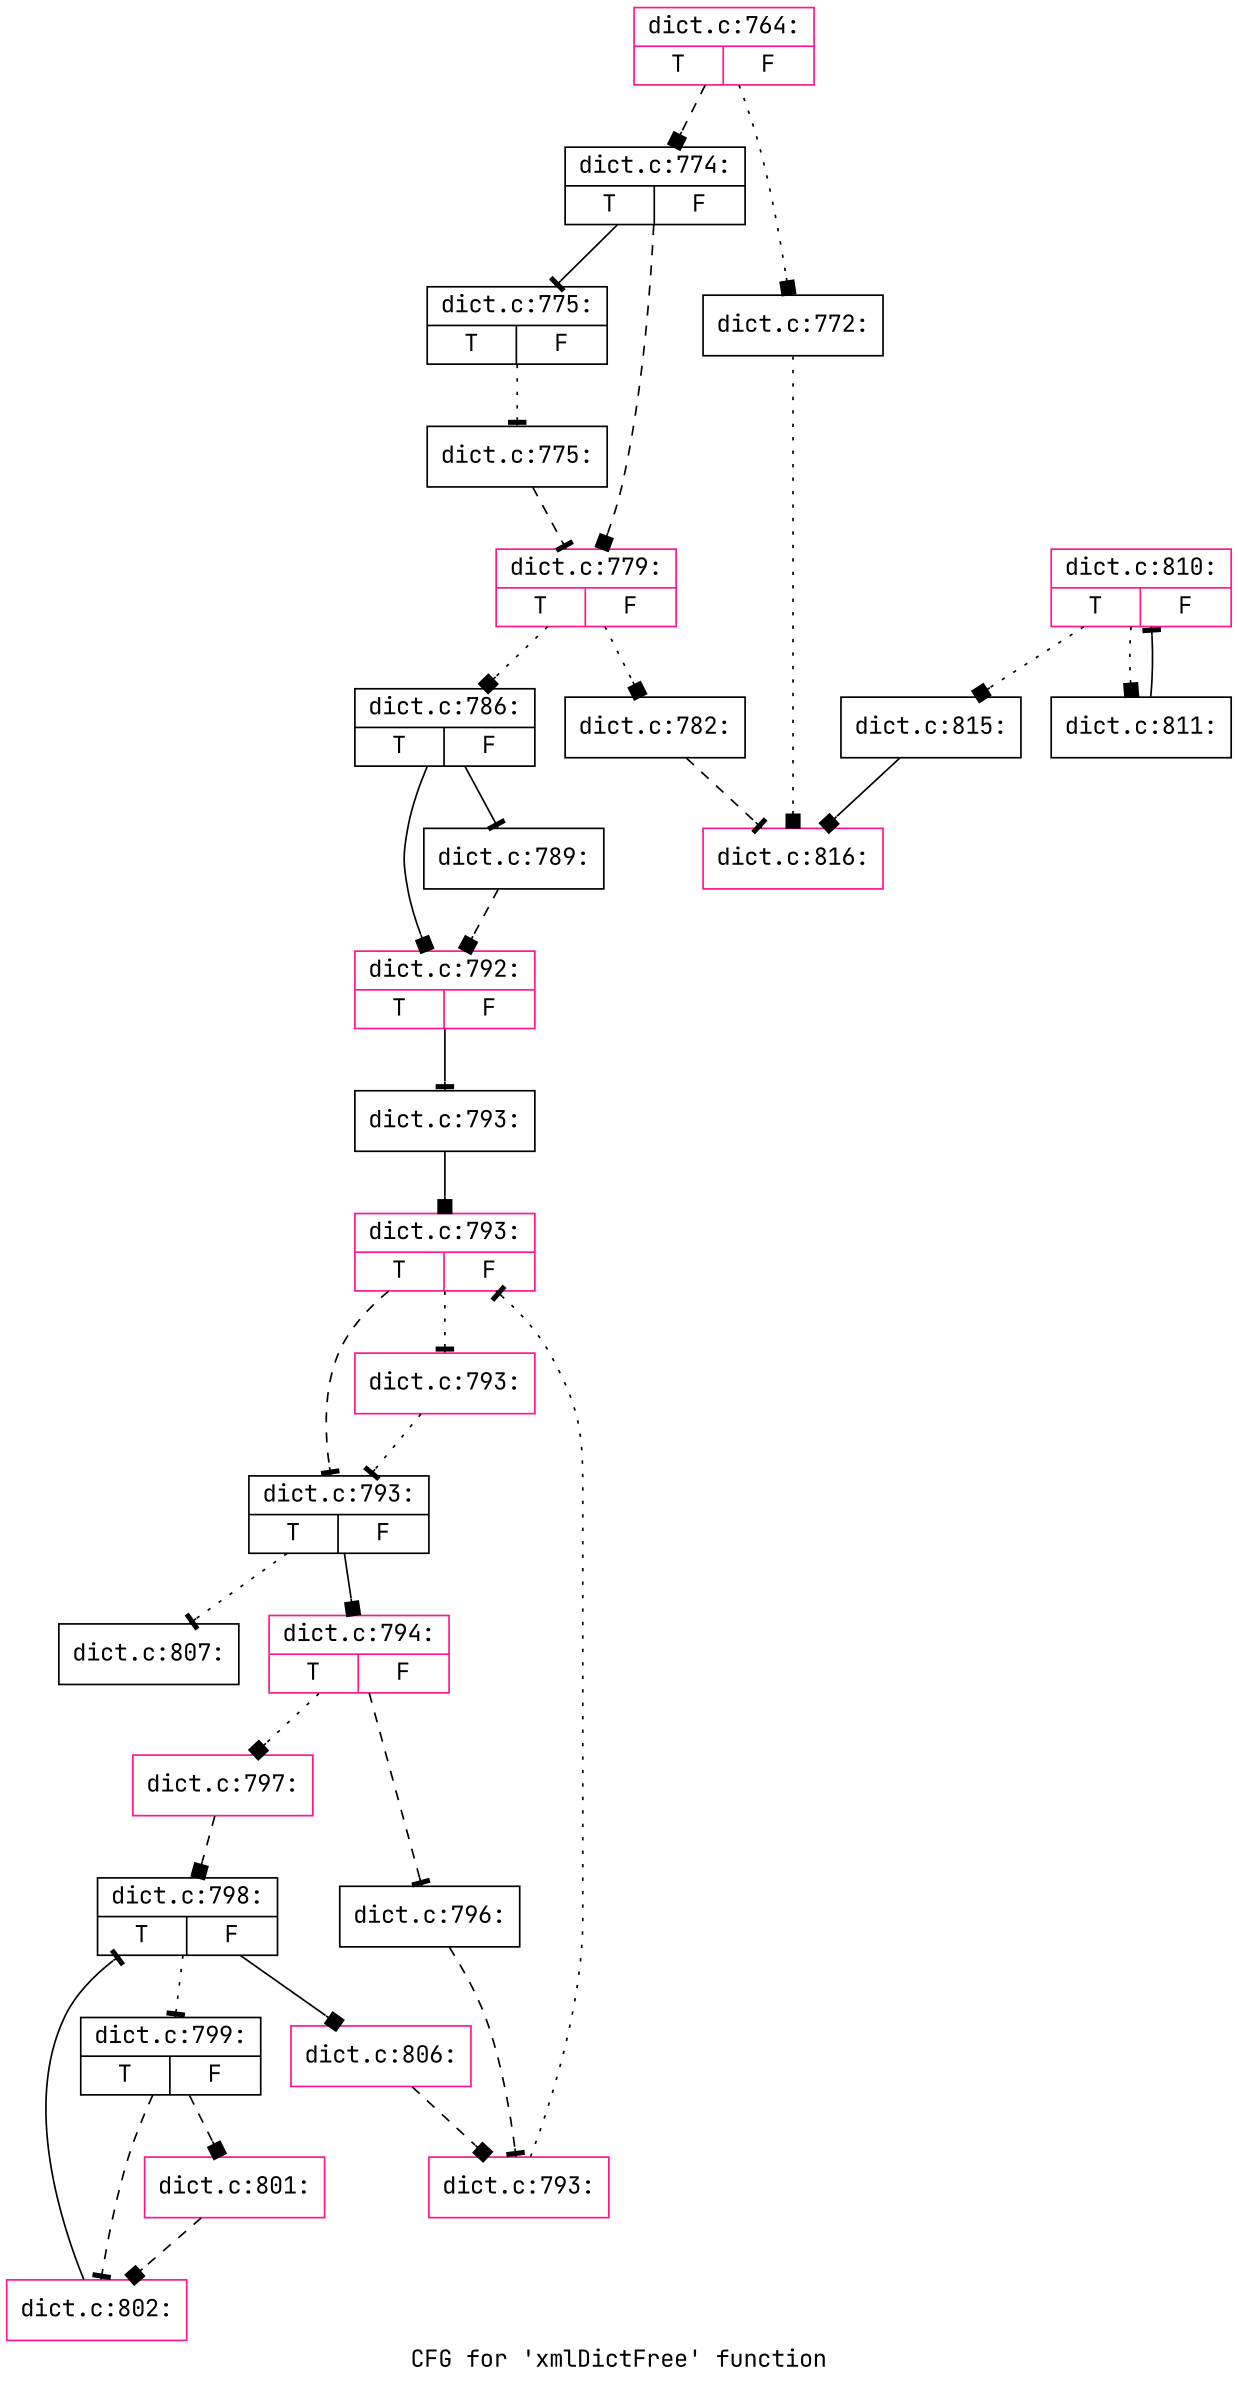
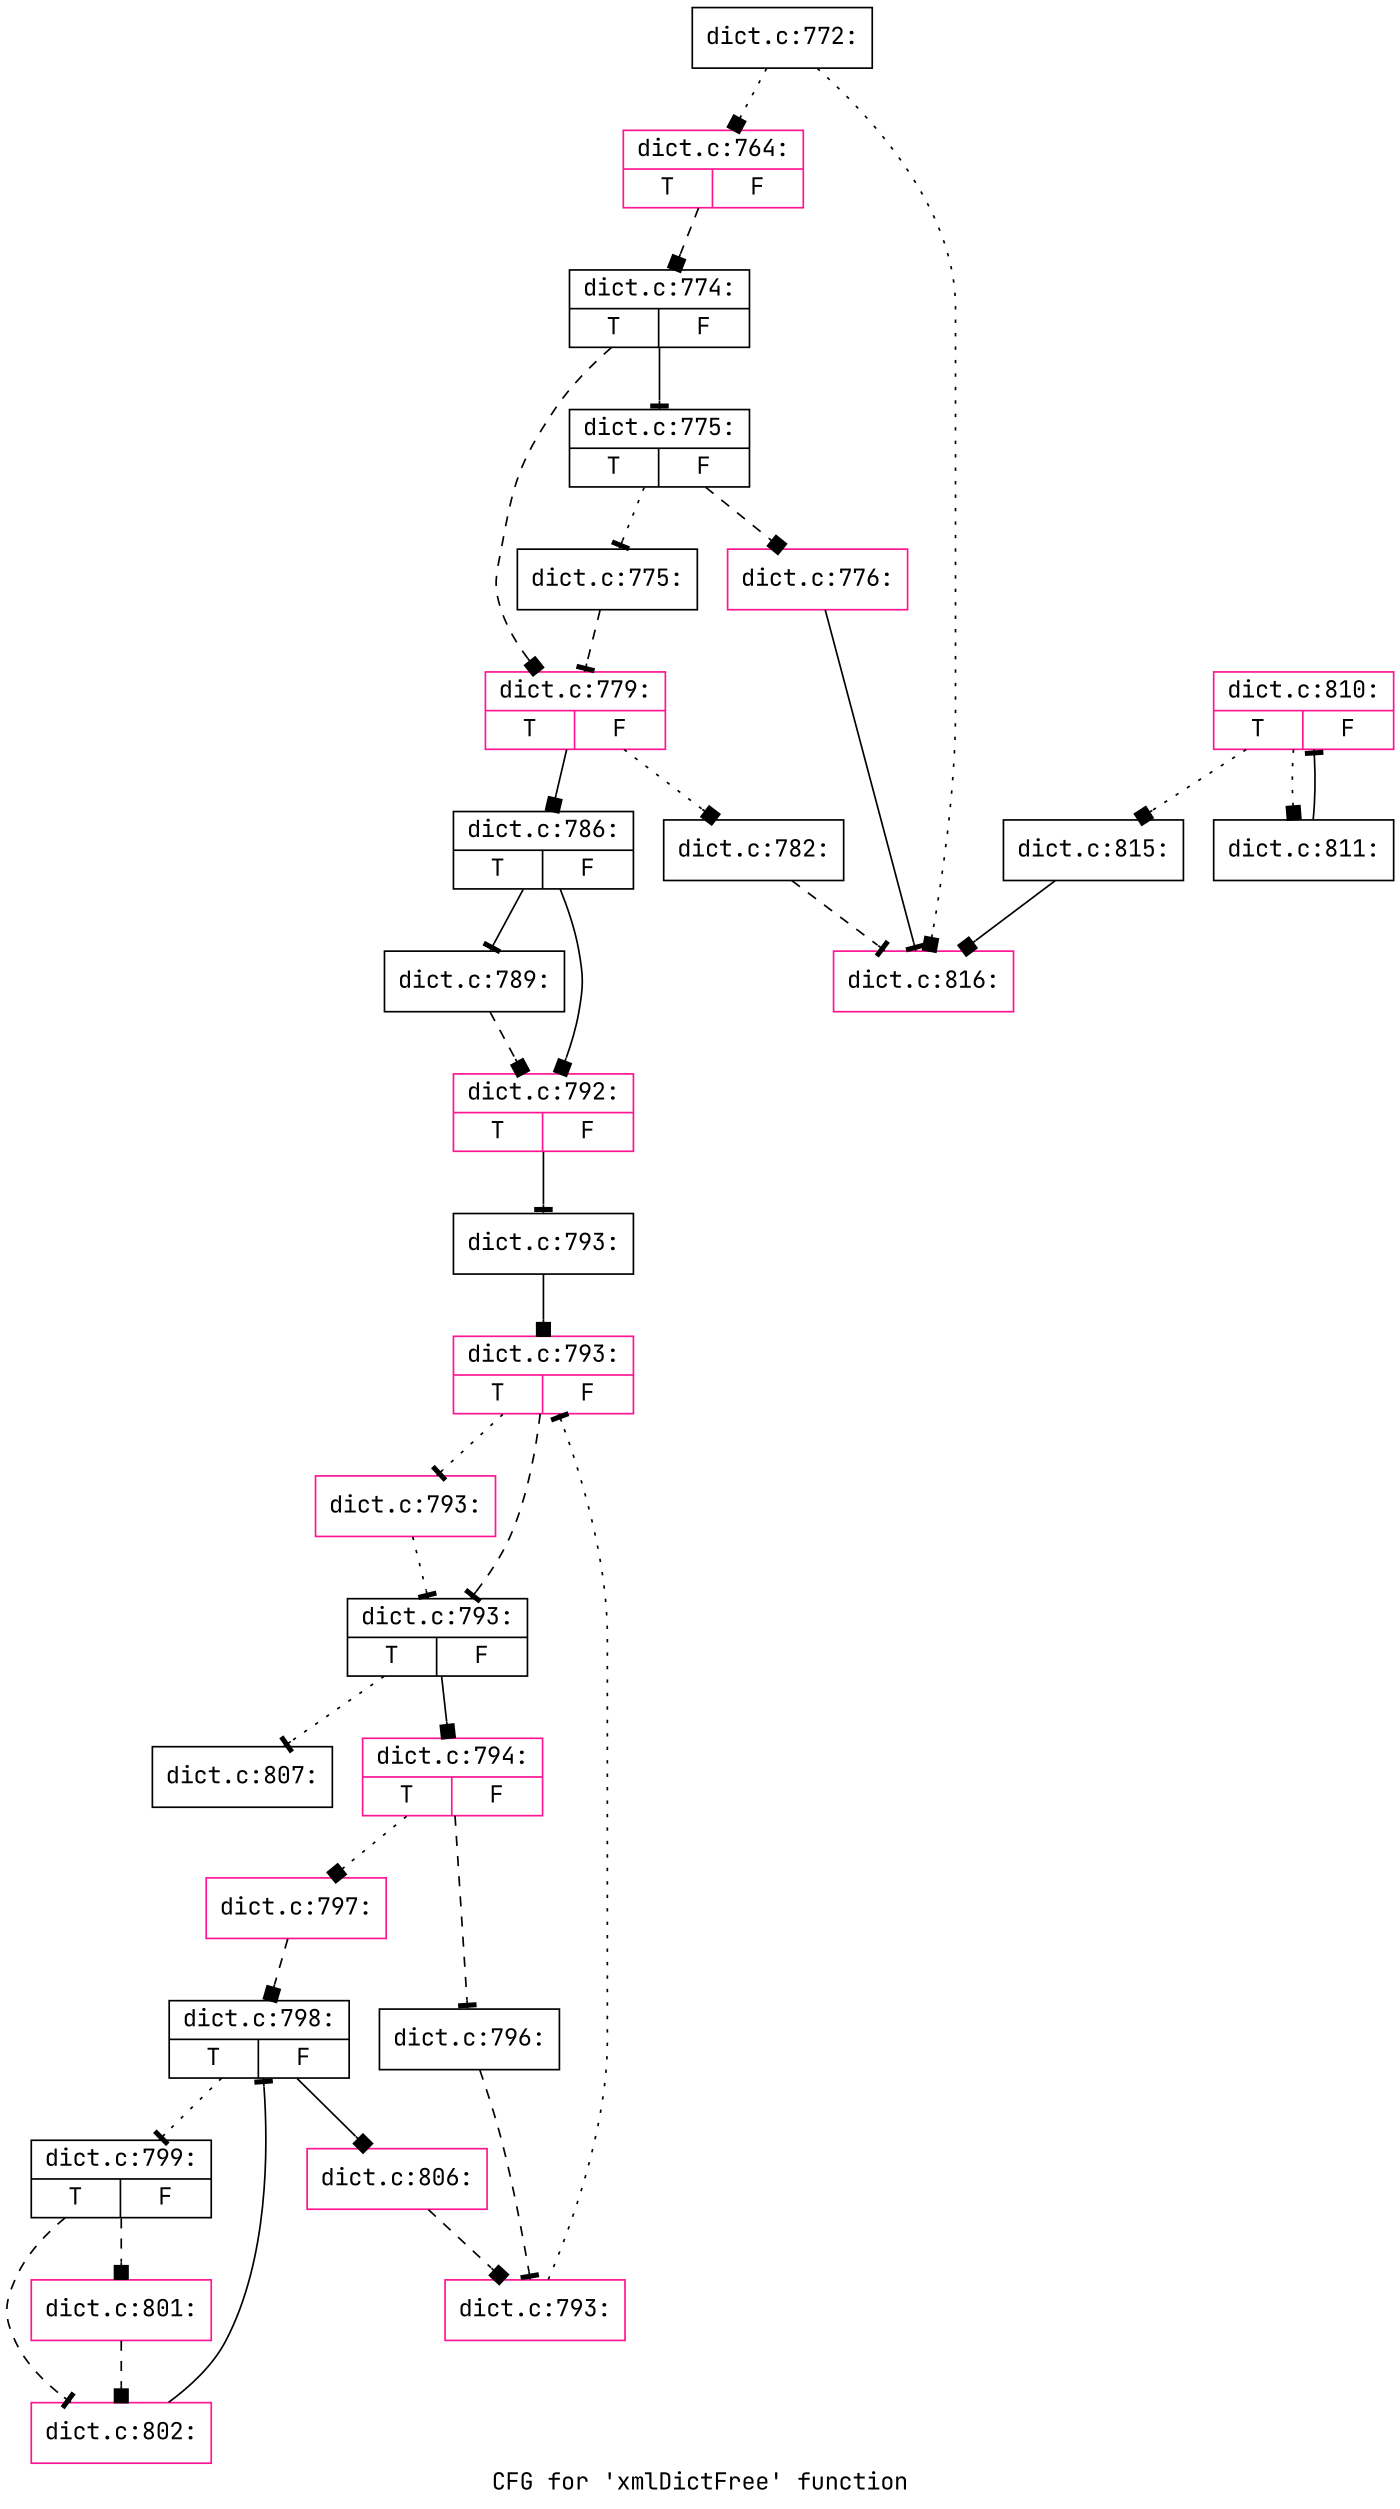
(768, 180) -> (754, 92)
none -> (818, 579)
(522, 652) -> (561, 772)
